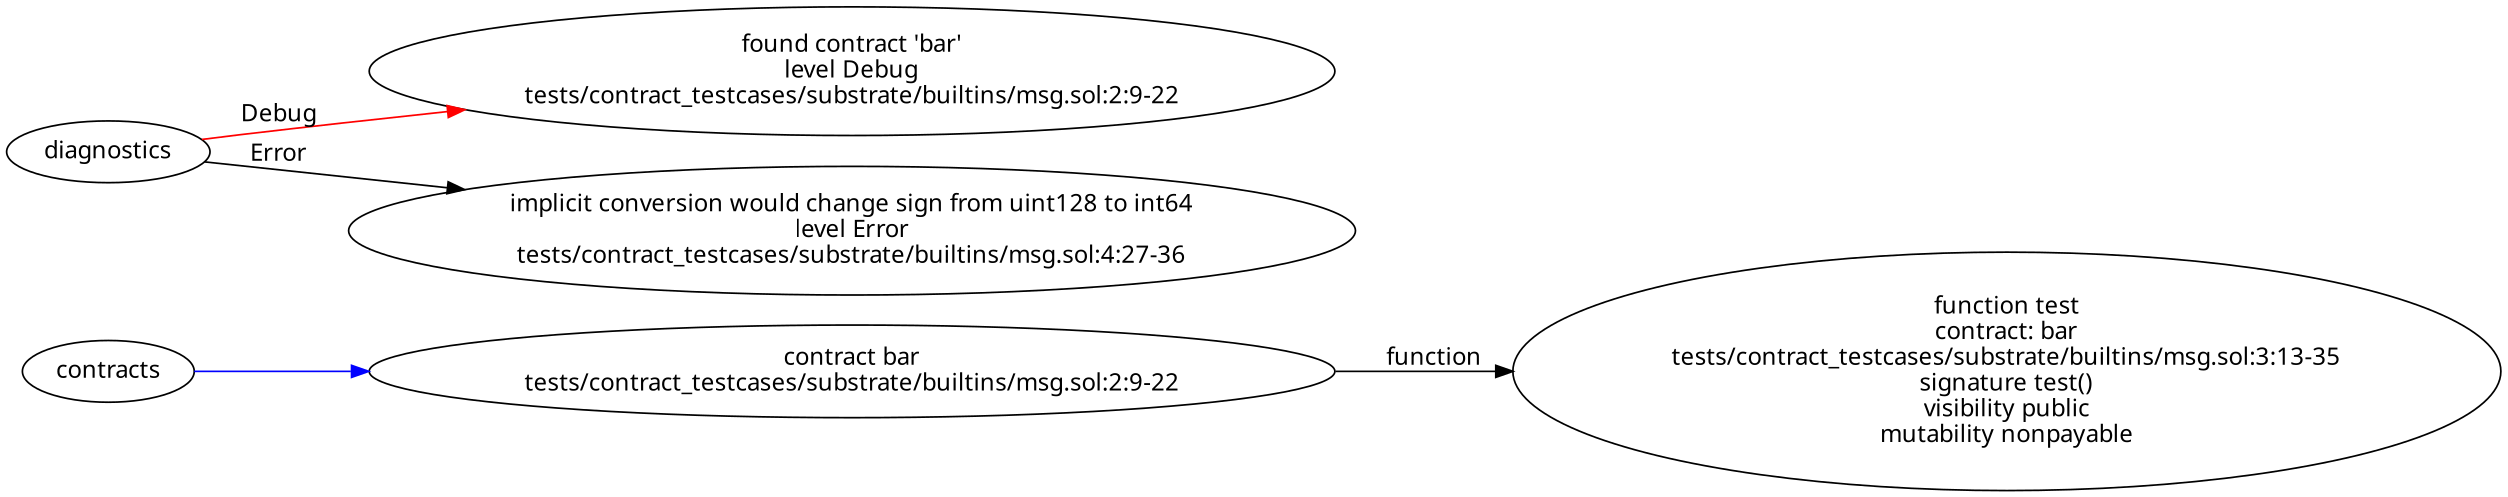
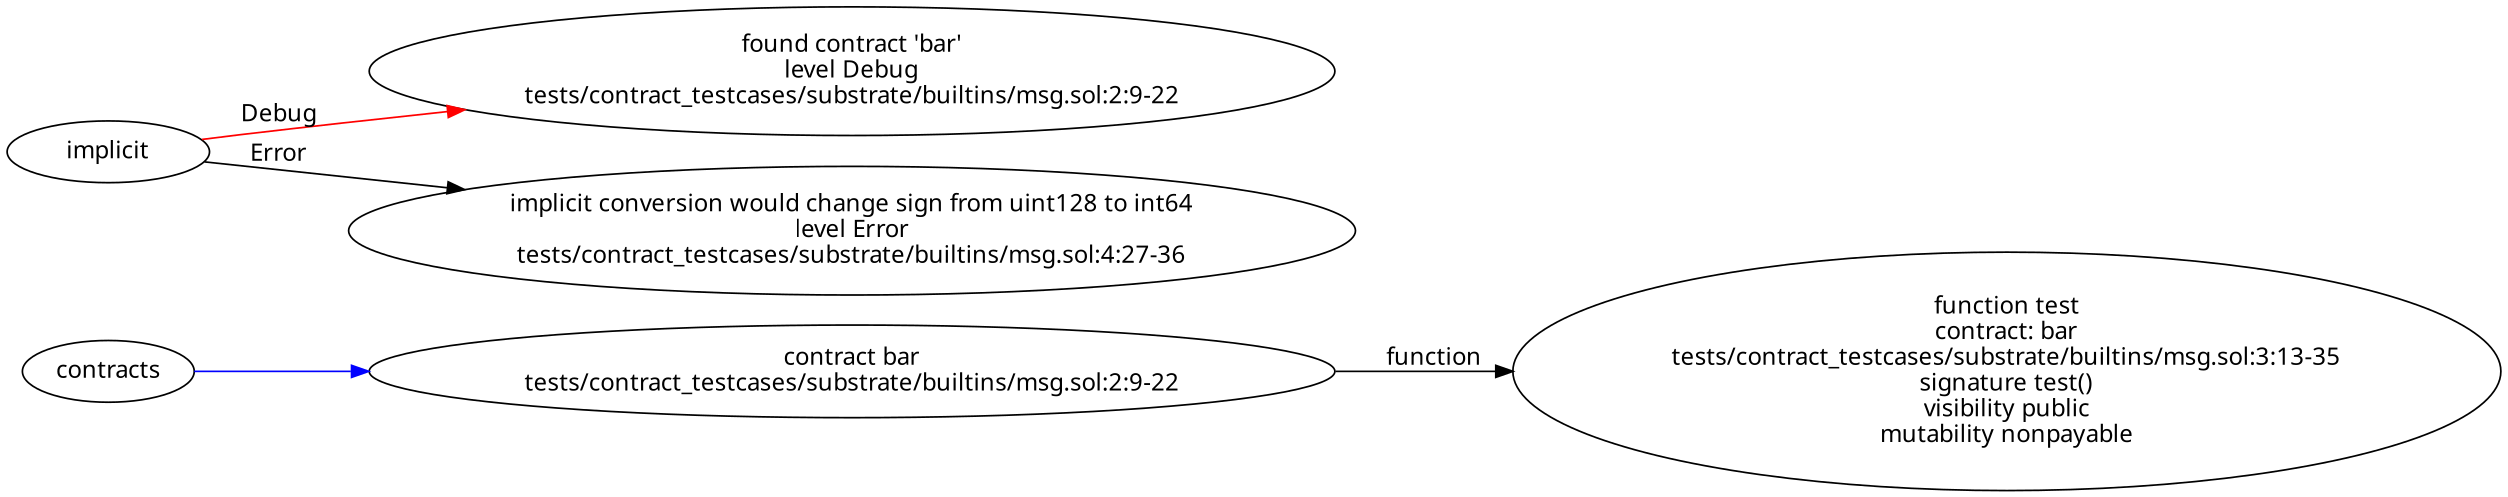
(108, 152) -> (108, 152)
